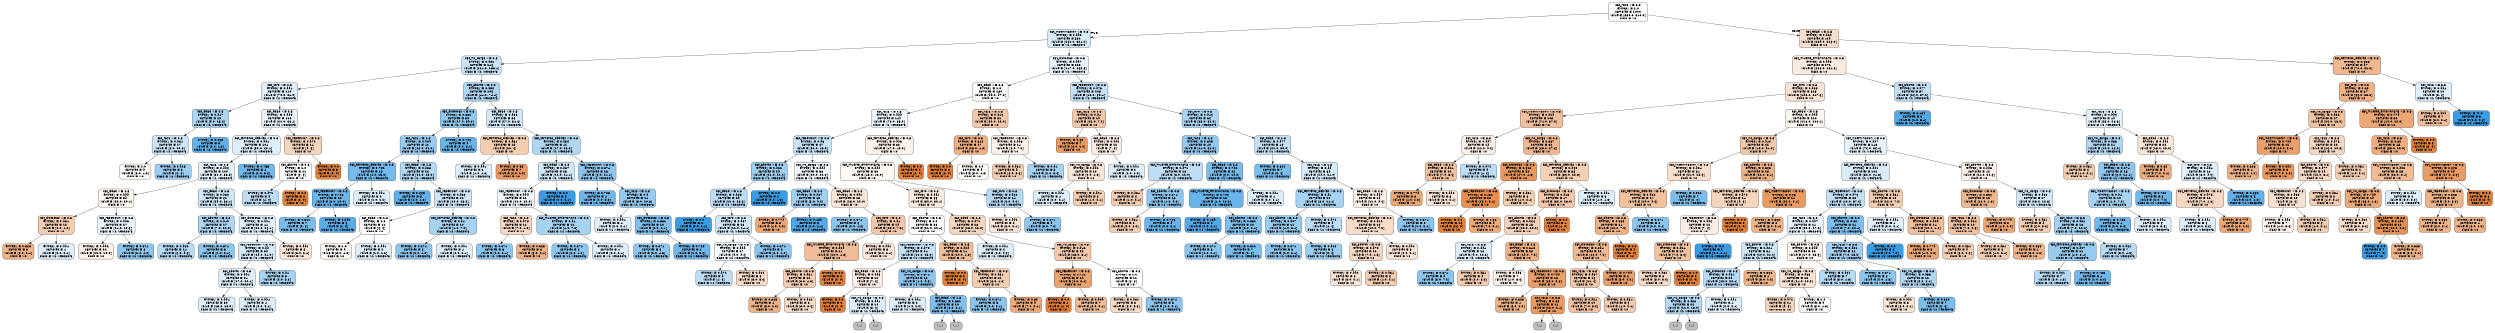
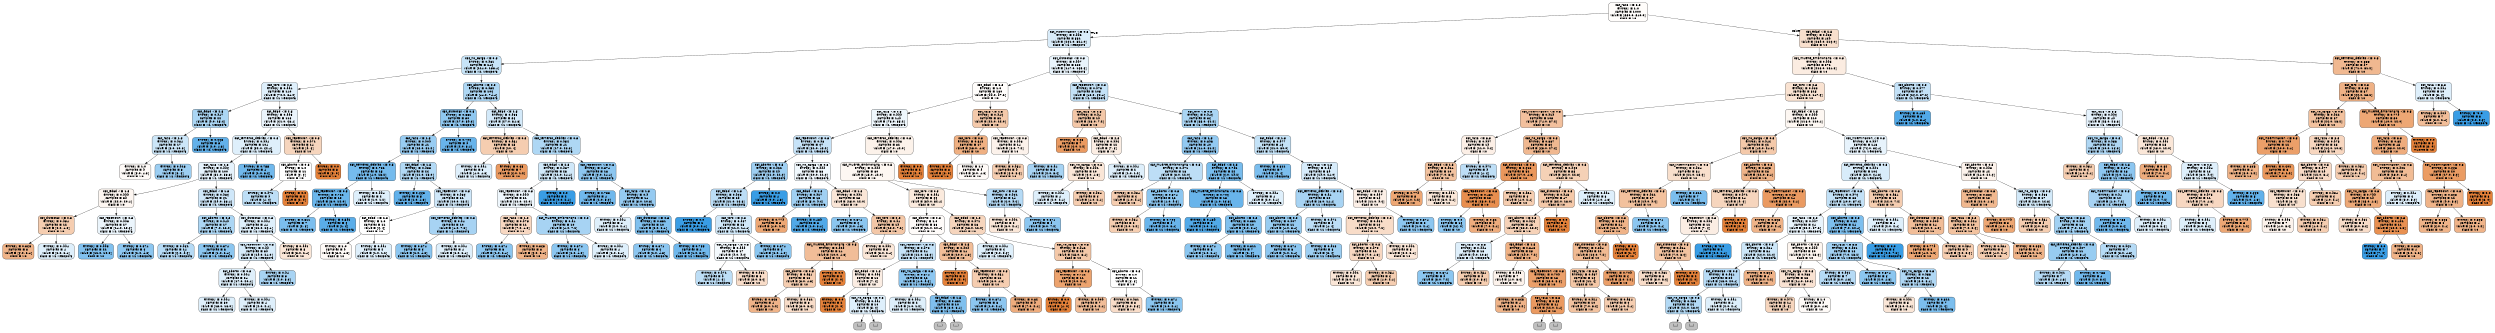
(2424, 145) -> (2424, 145)
(1452, 225) -> (1452, 225)
(96, 251) -> (96, 251)
(1780, 305) -> (1780, 305)
